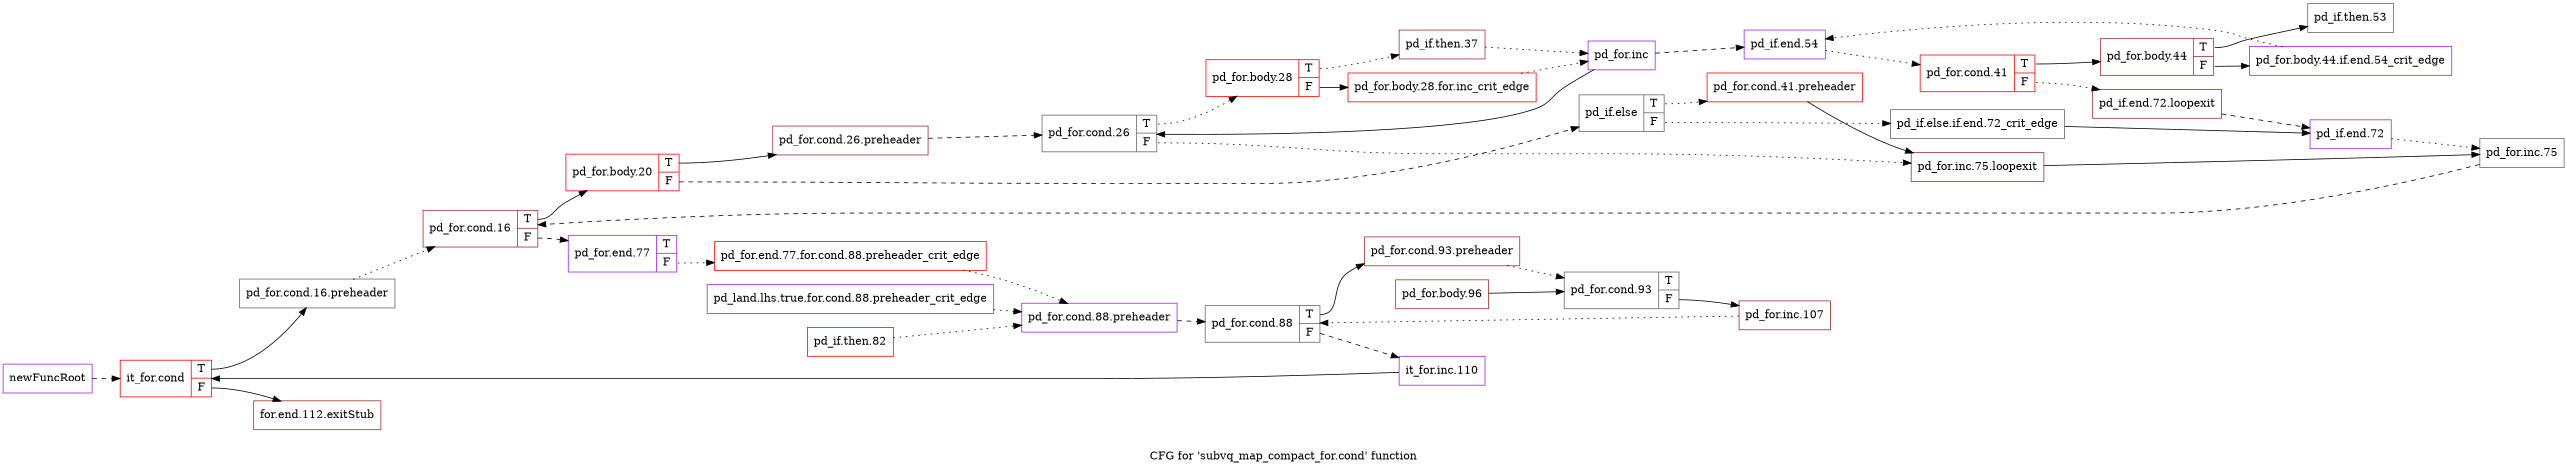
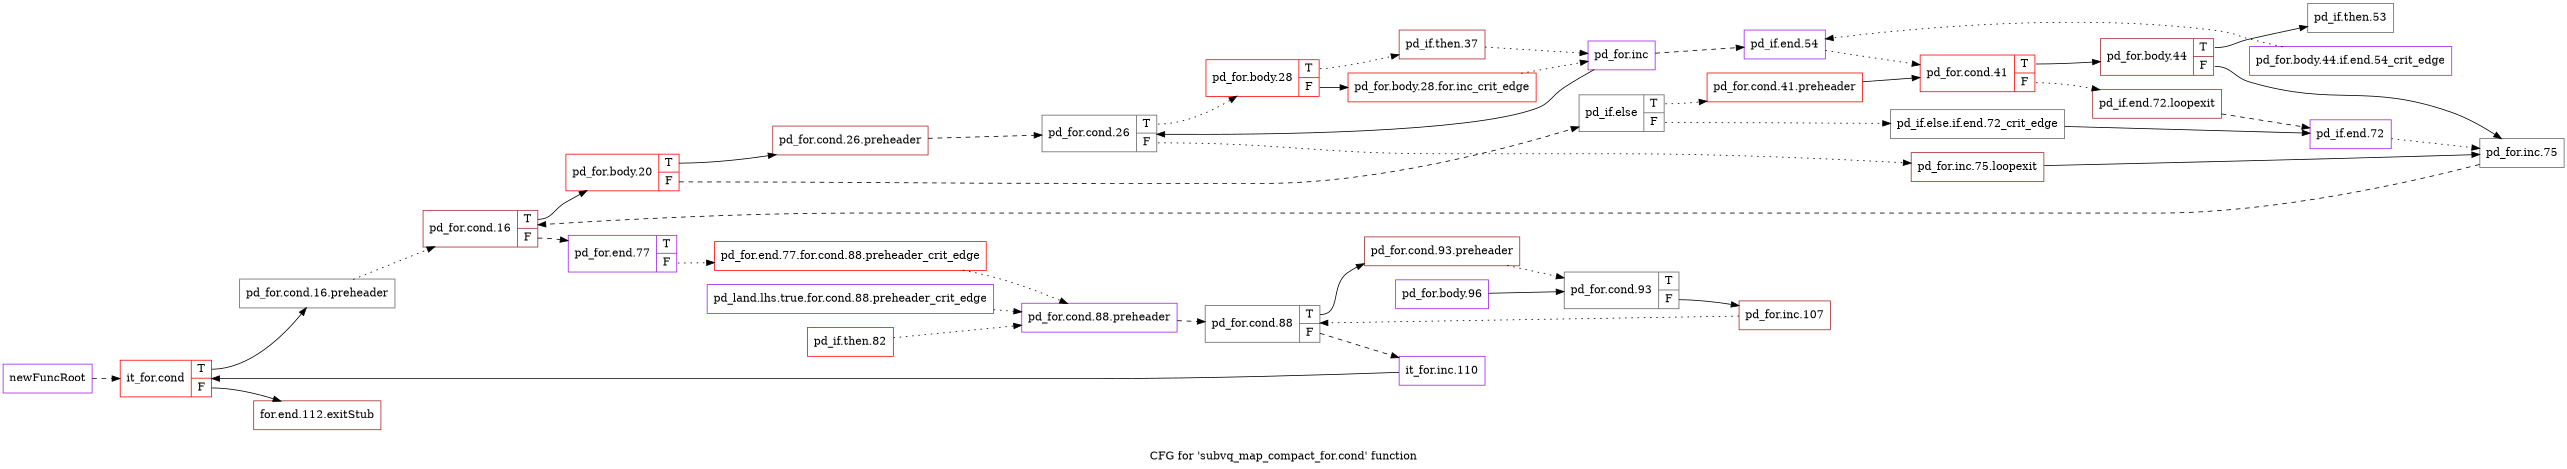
(2228, 66) -> (2356, 96)
(1855, 129) -> (1887, 80)
(1442, 294) -> (1442, 294)
